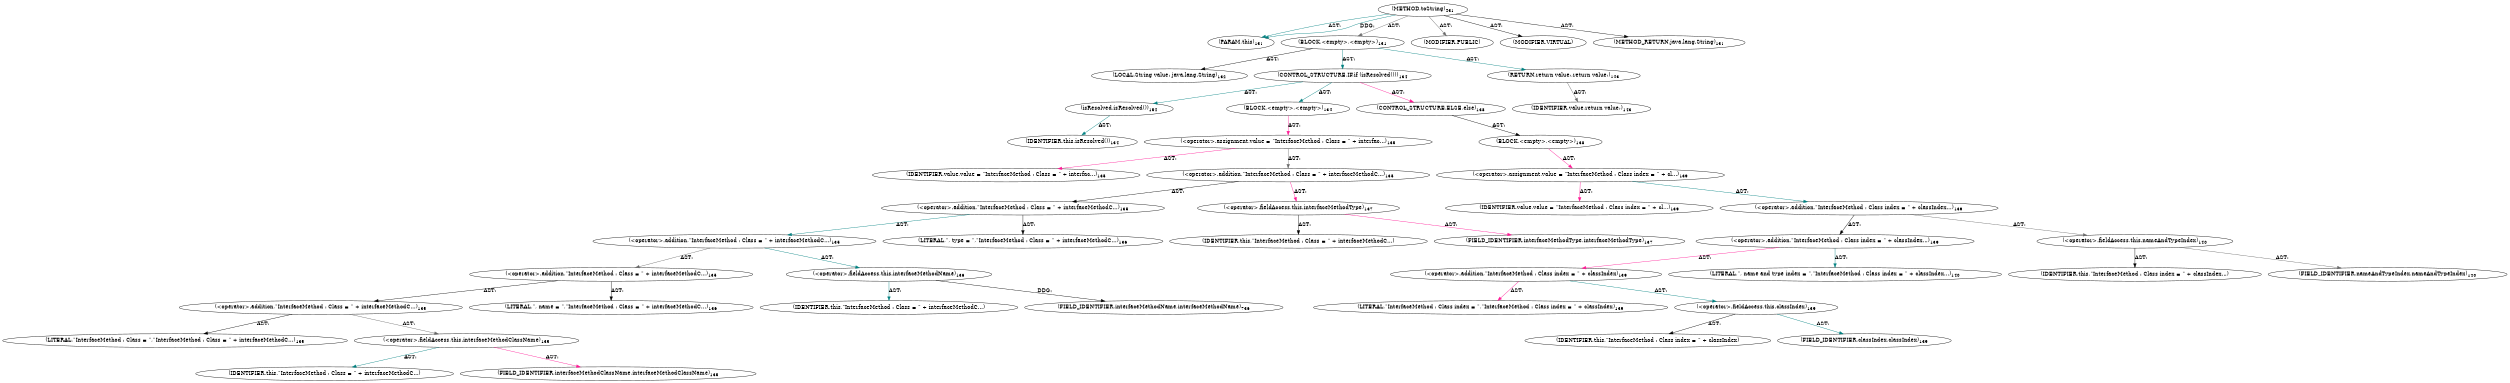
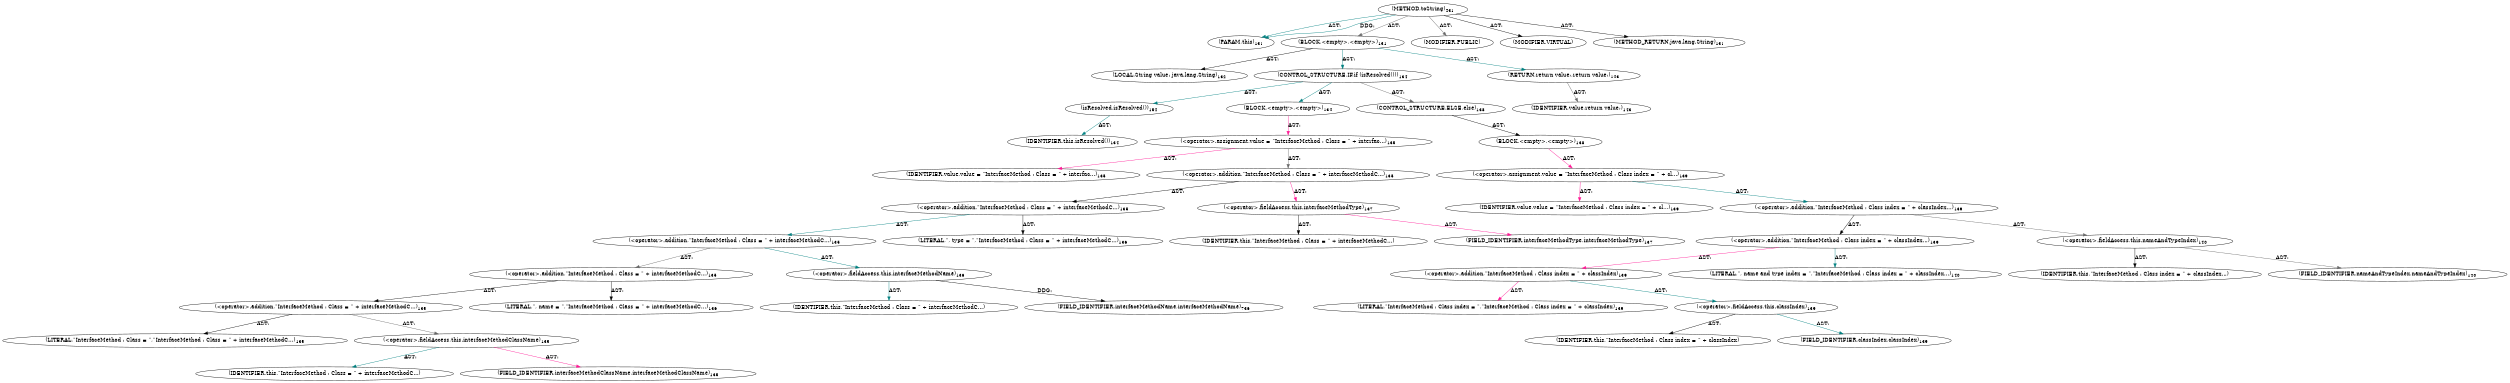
(1385, 92) -> (1385, 92)
